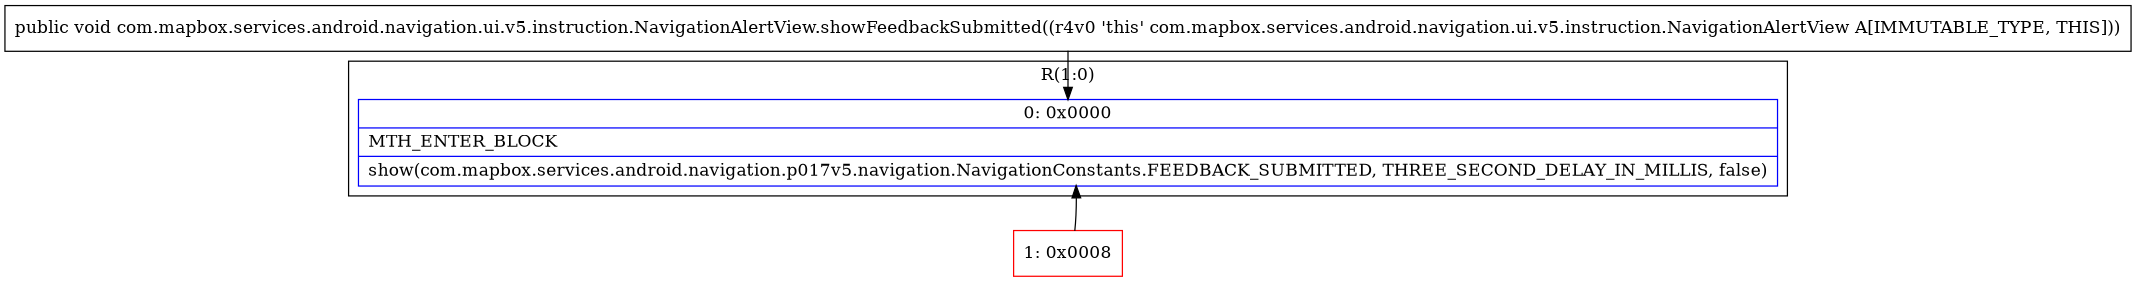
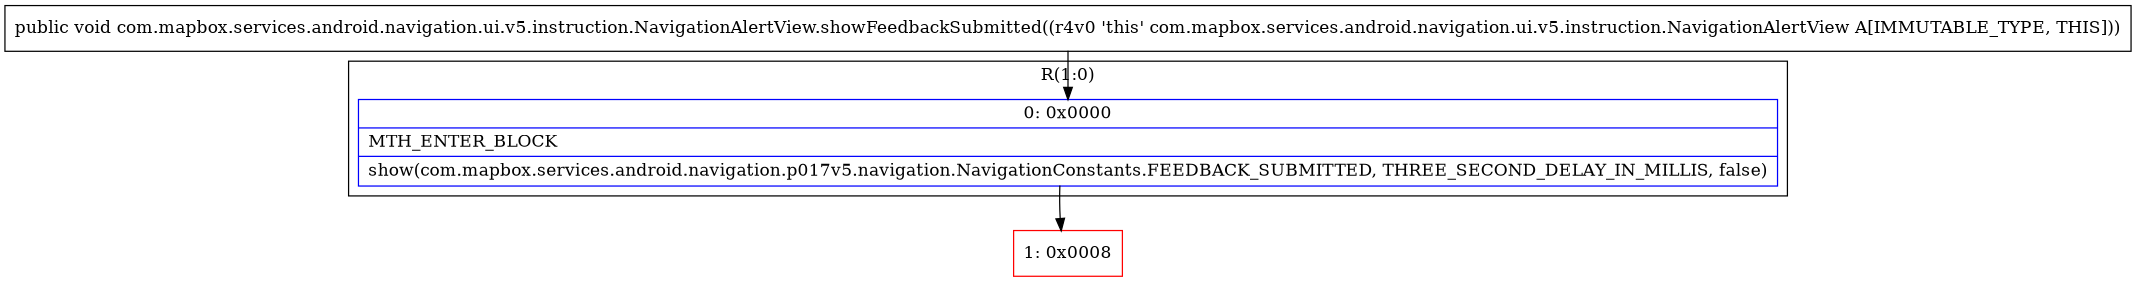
(1076, 214) -> (1060, 204)
